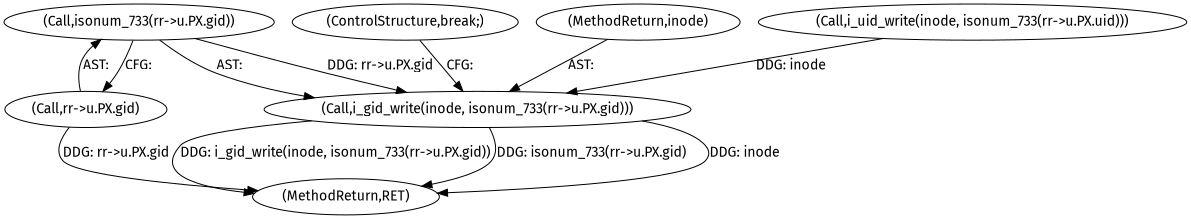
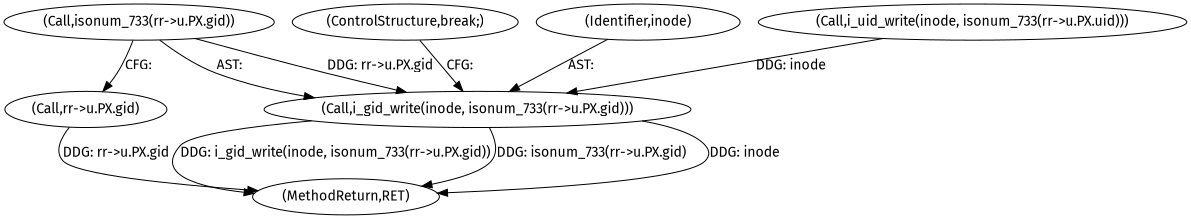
(638, 22) -> (638, 22)
(80, 66) -> none
